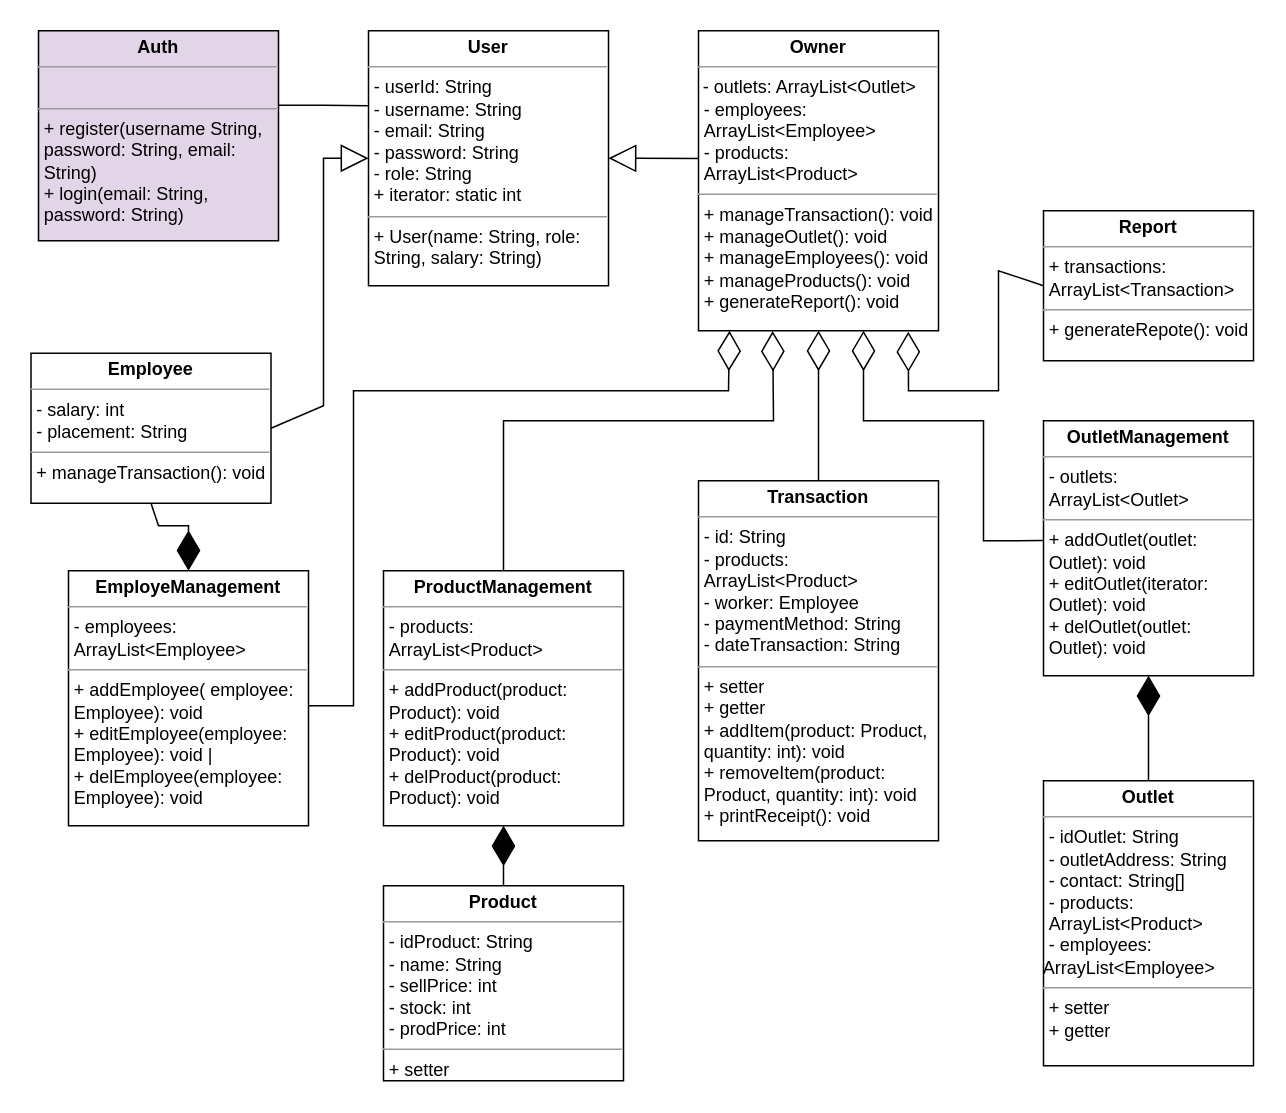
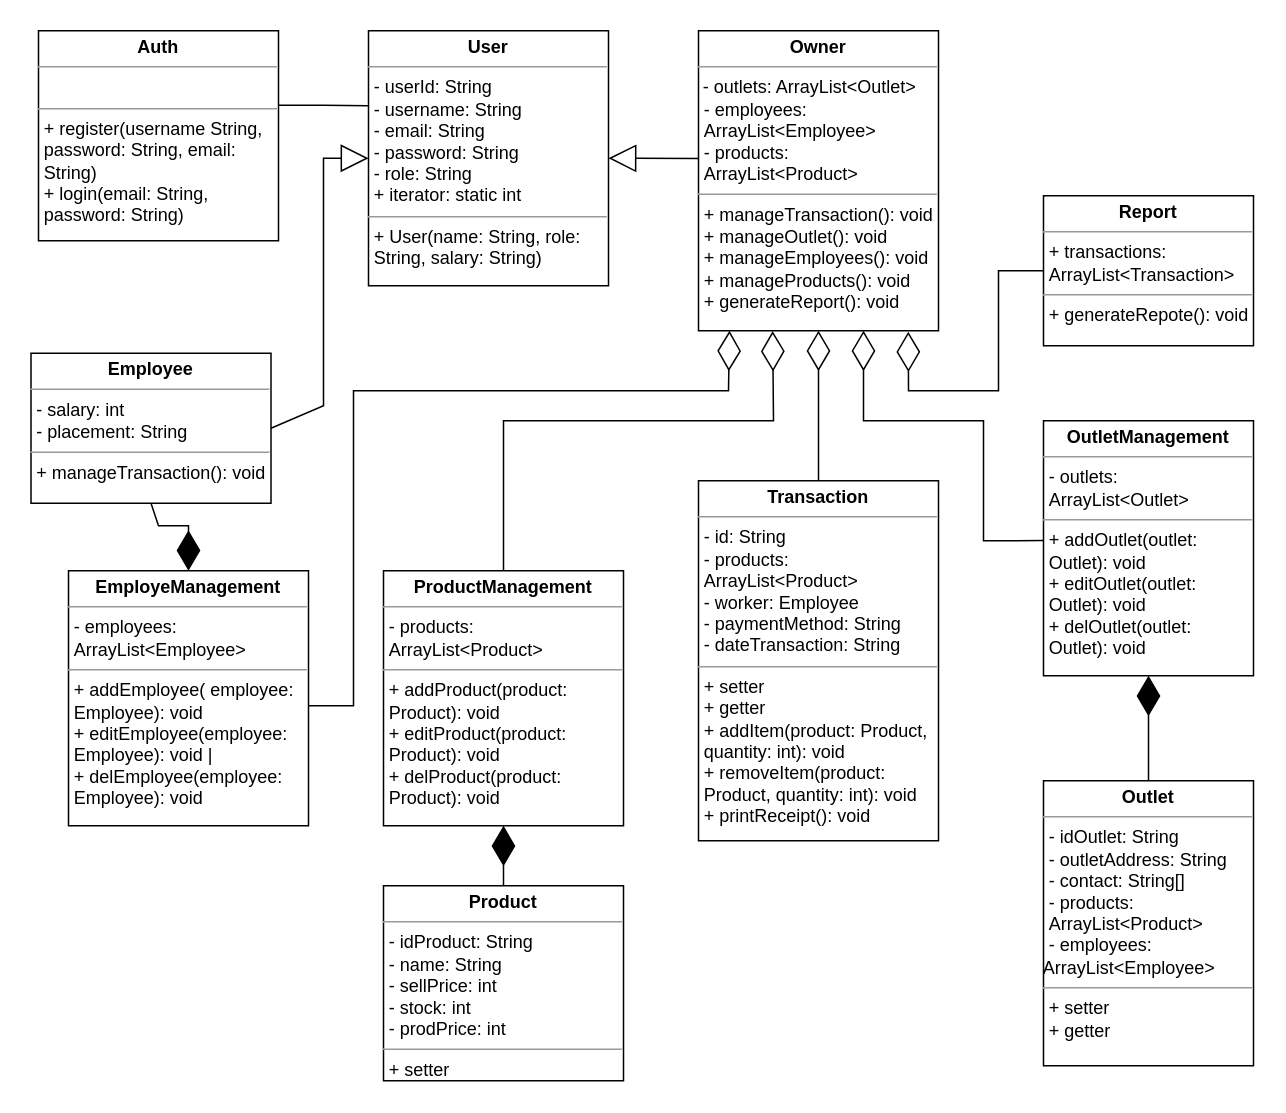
(158, 136) -> (158, 136)
(1148, 286) -> (1148, 271)
(1150, 518) -> (1150, 518)
